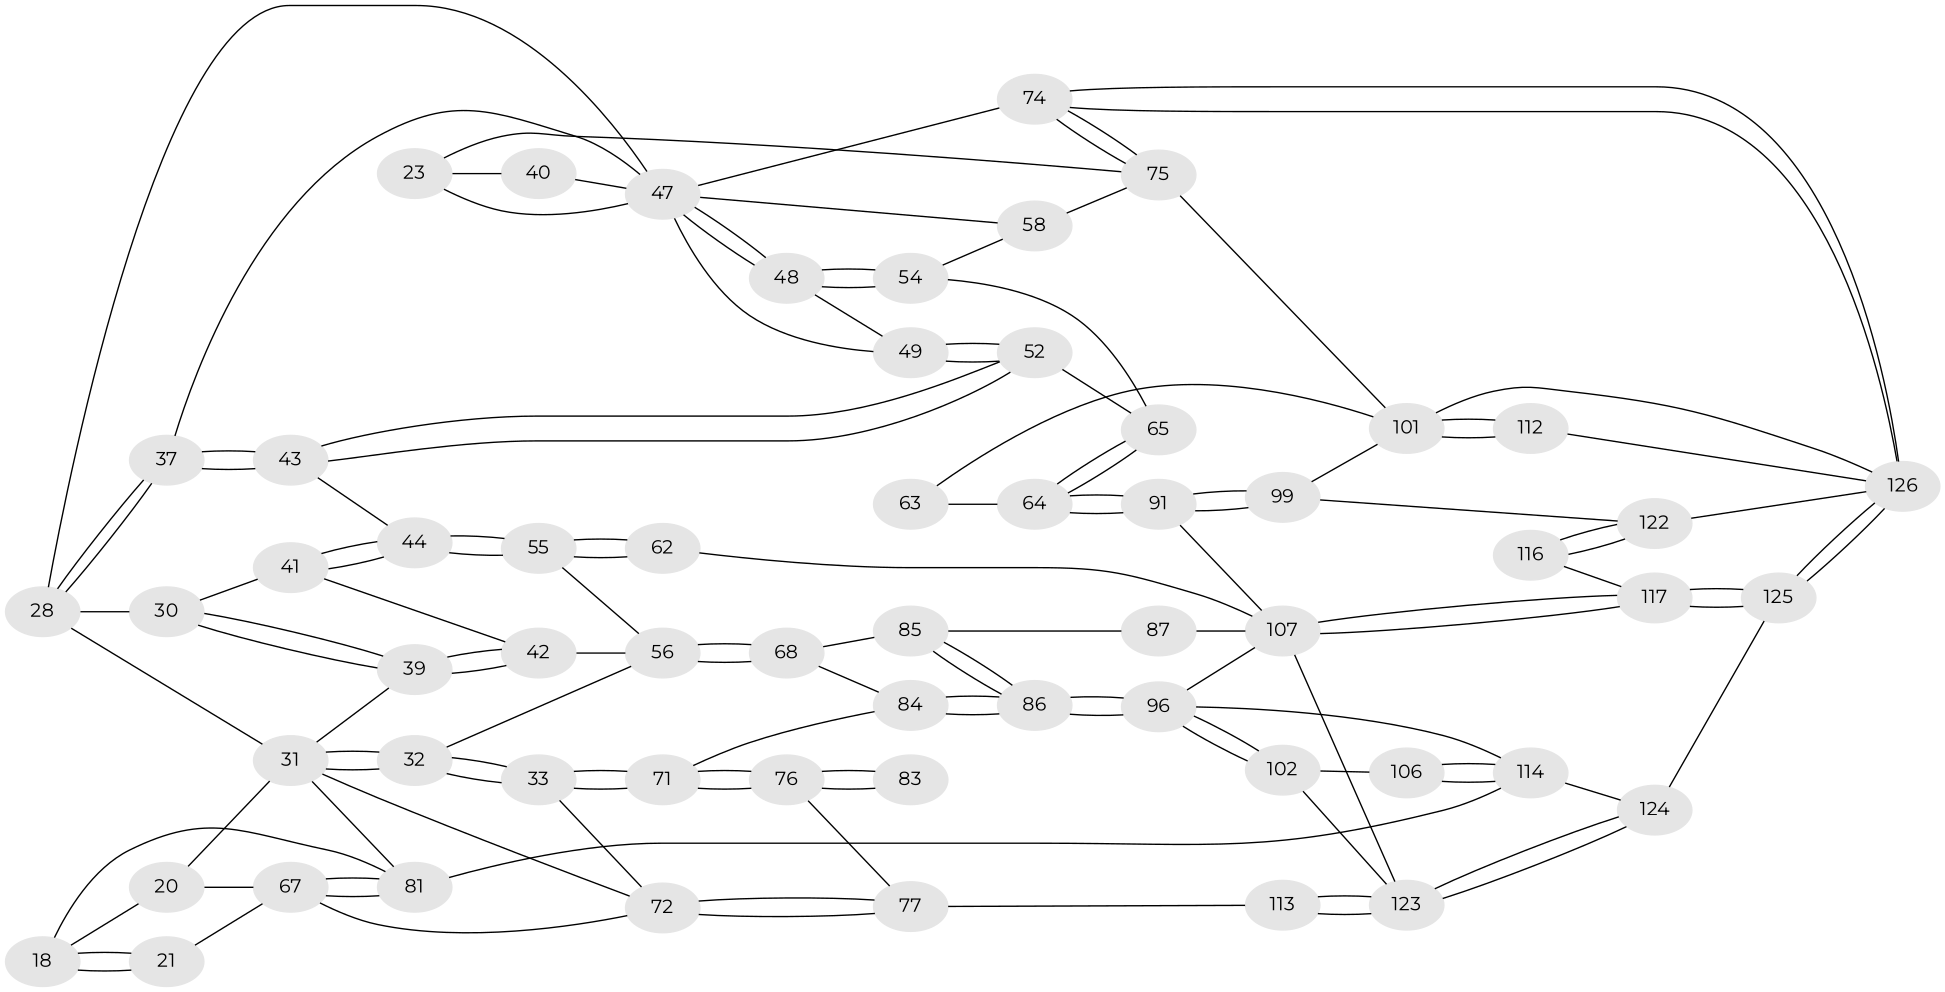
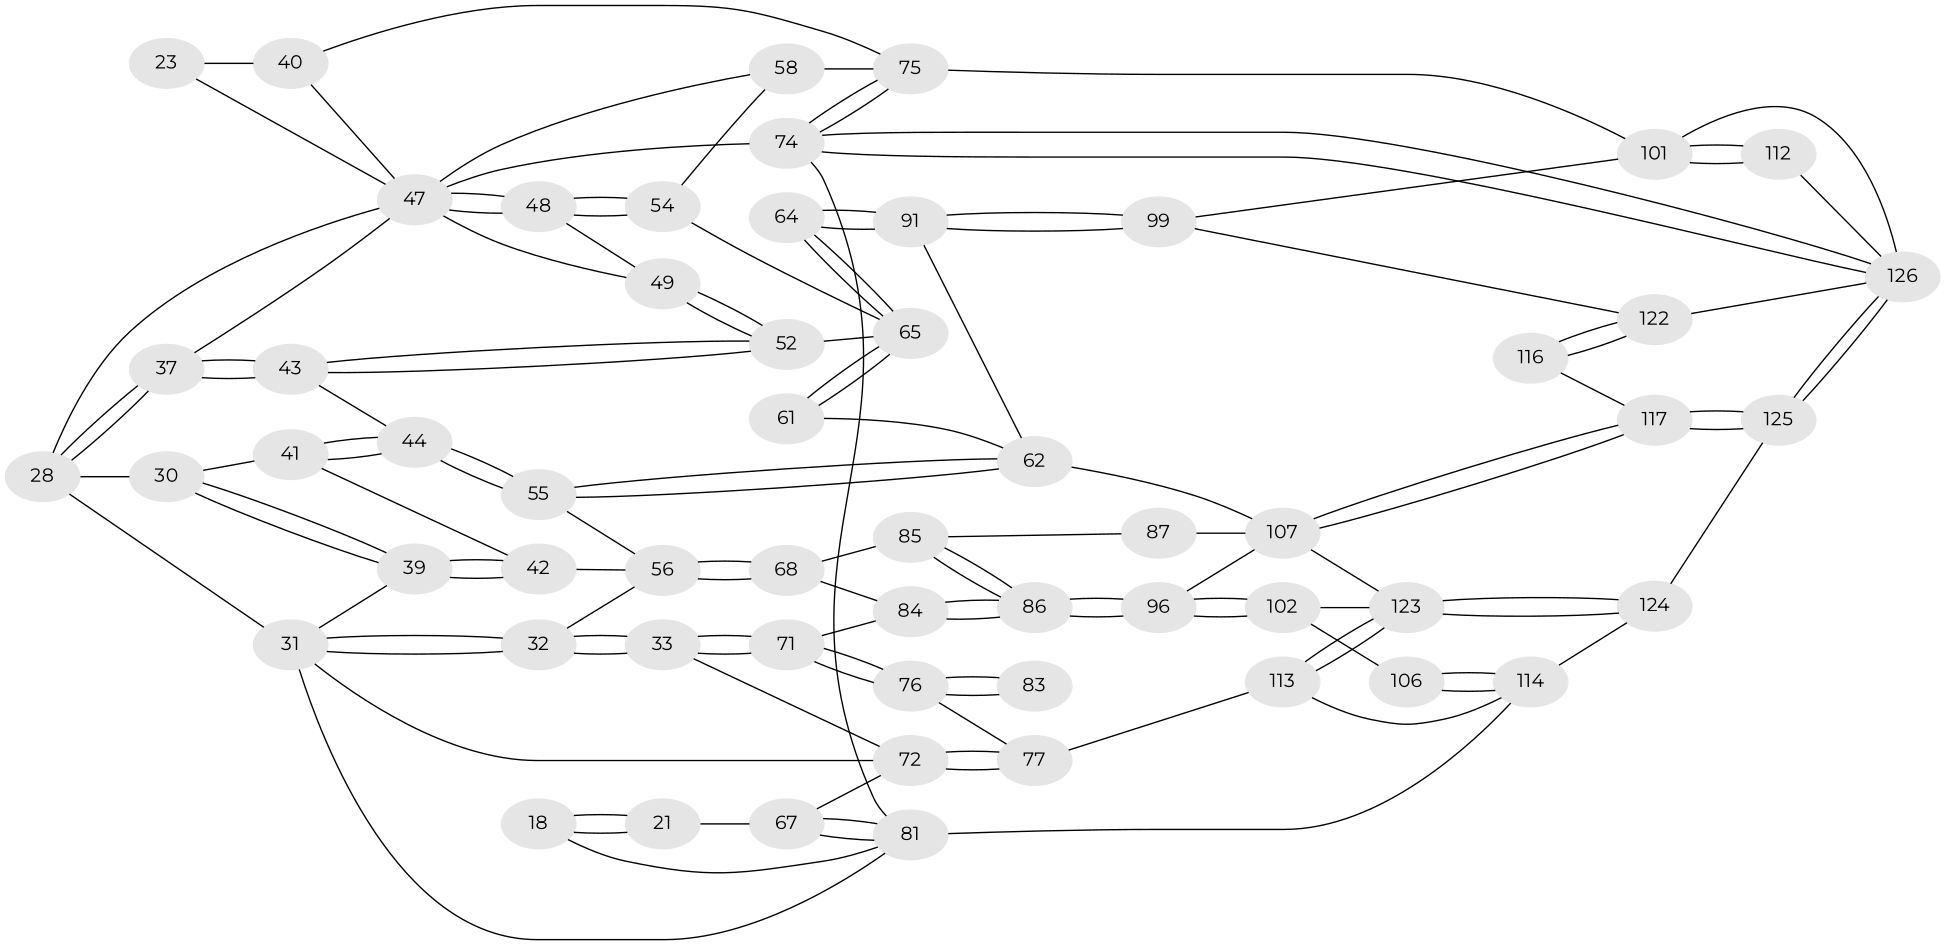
(781, 146) -> (603, 6)
none -> (787, 419)
(911, 504) -> none
none -> (846, 506)
(1221, 568) -> (973, 342)
(1351, 718) -> (1407, 724)
(167, 887) -> none
